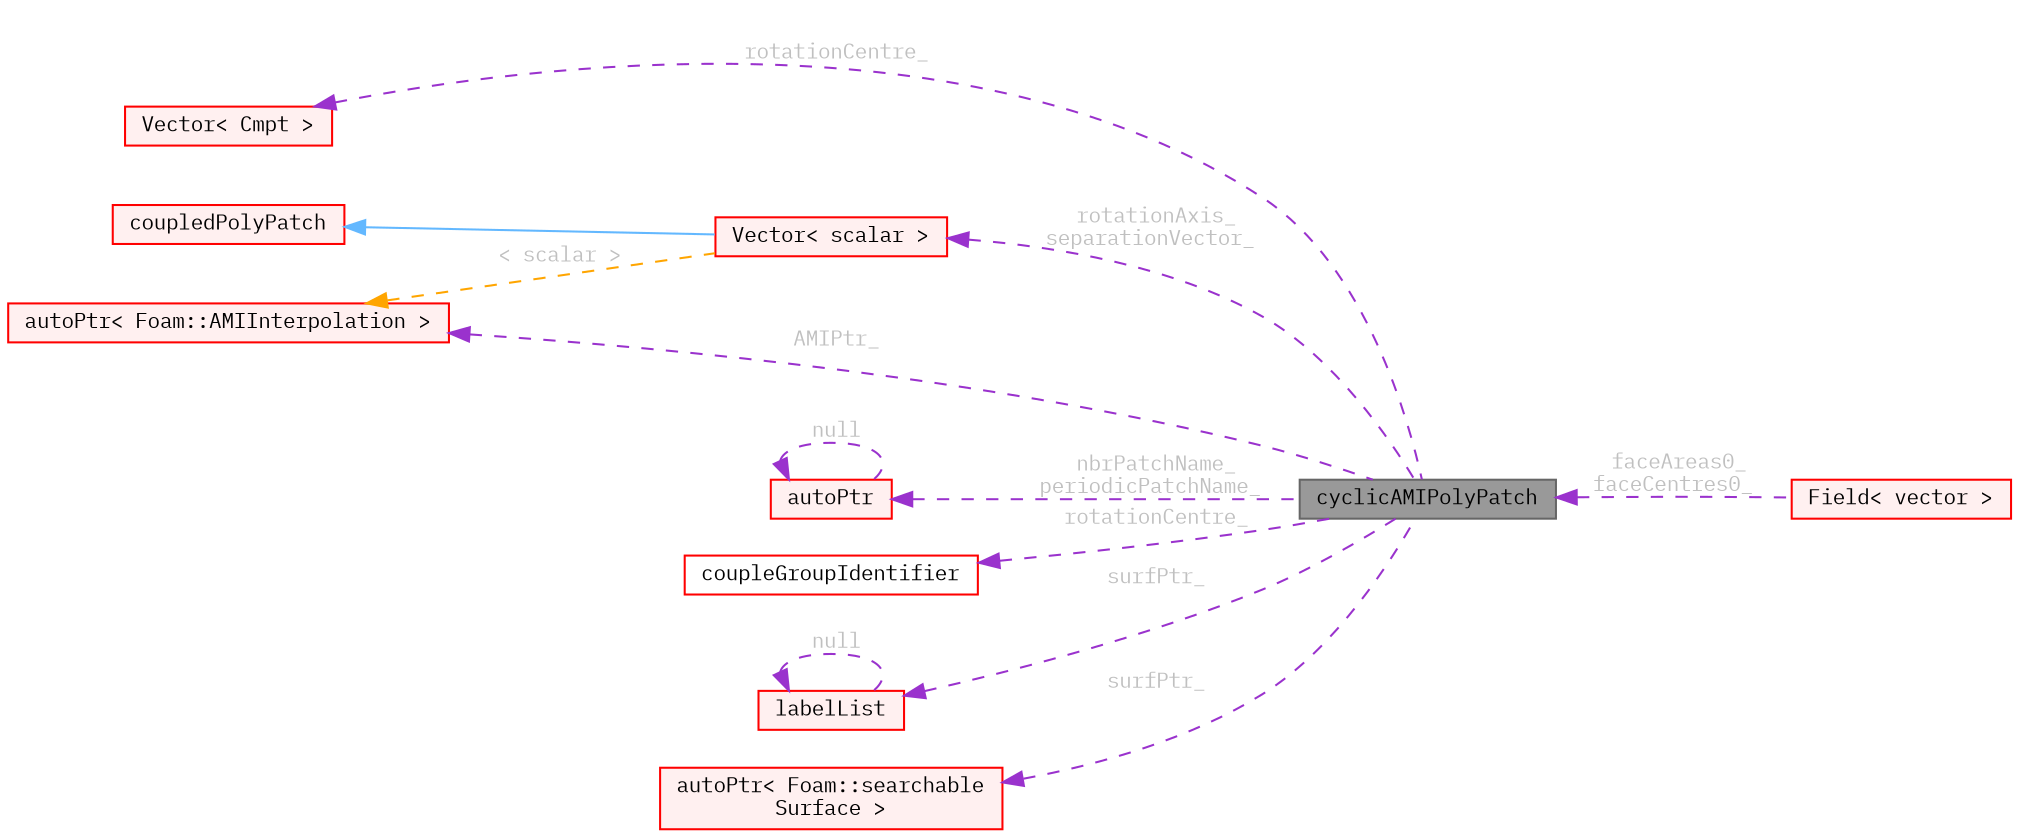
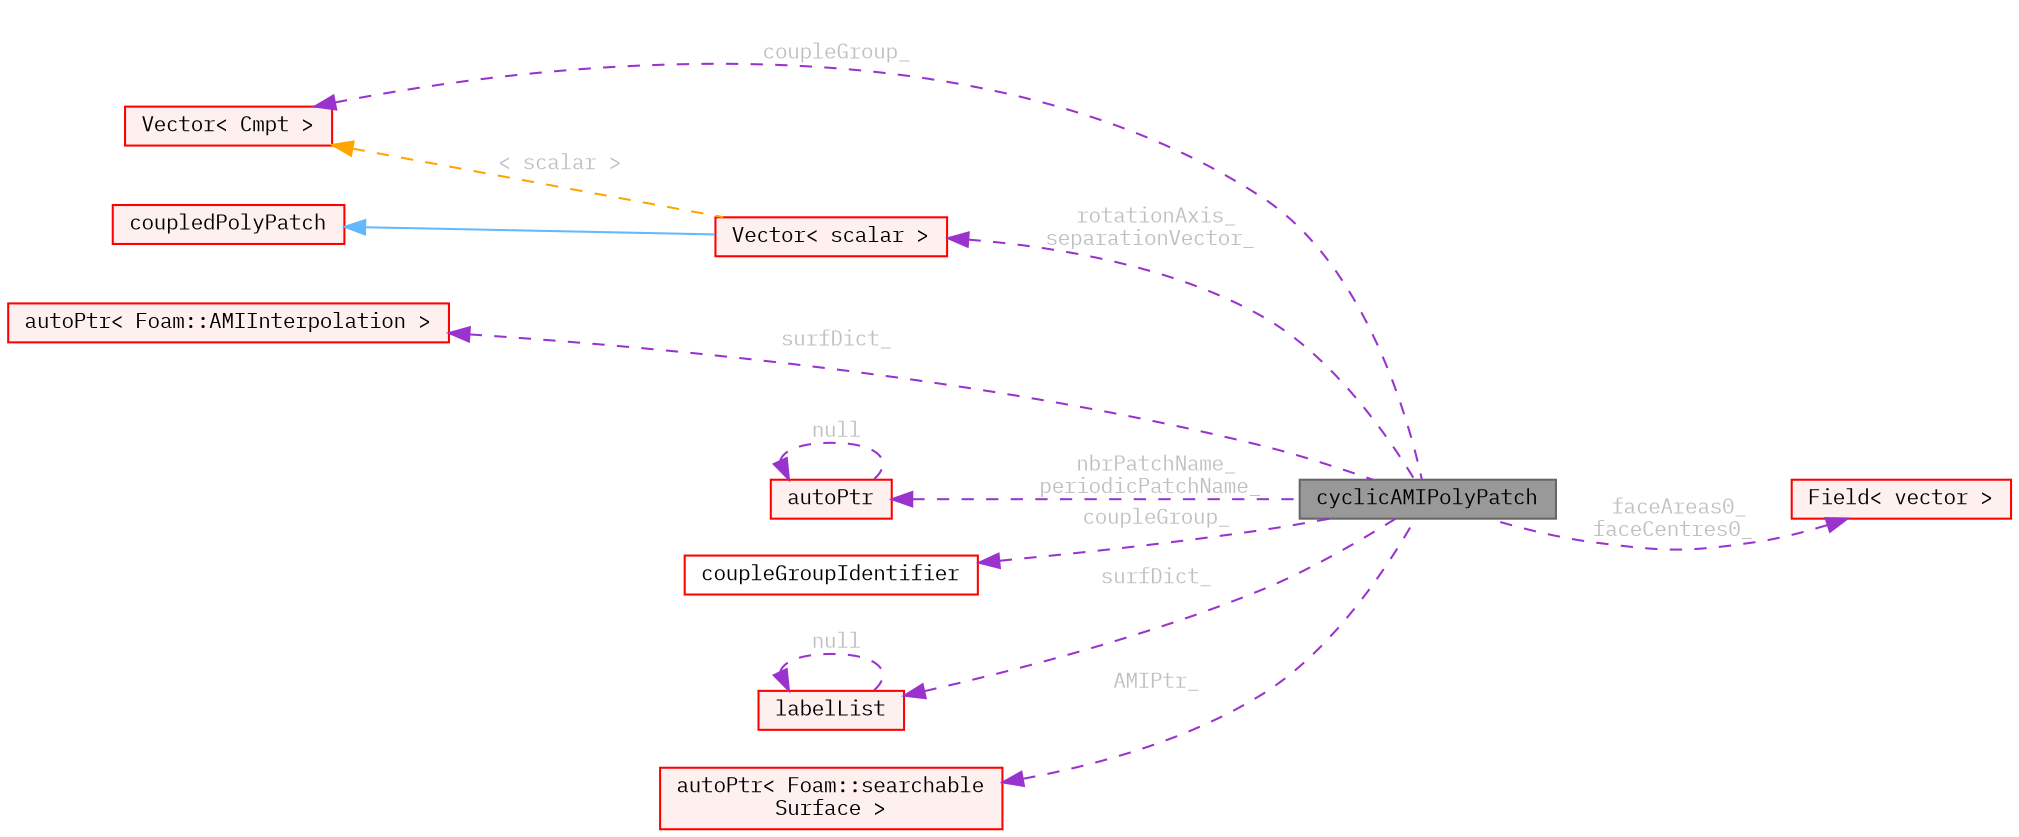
(831, 53) -> (831, 53)
(551, 277) -> (538, 183)
(831, 340) -> (831, 340)
(1684, 497) -> (1658, 549)
(1151, 519) -> (1151, 519)
(1151, 578) -> (1151, 578)
(1151, 683) -> (1151, 683)
